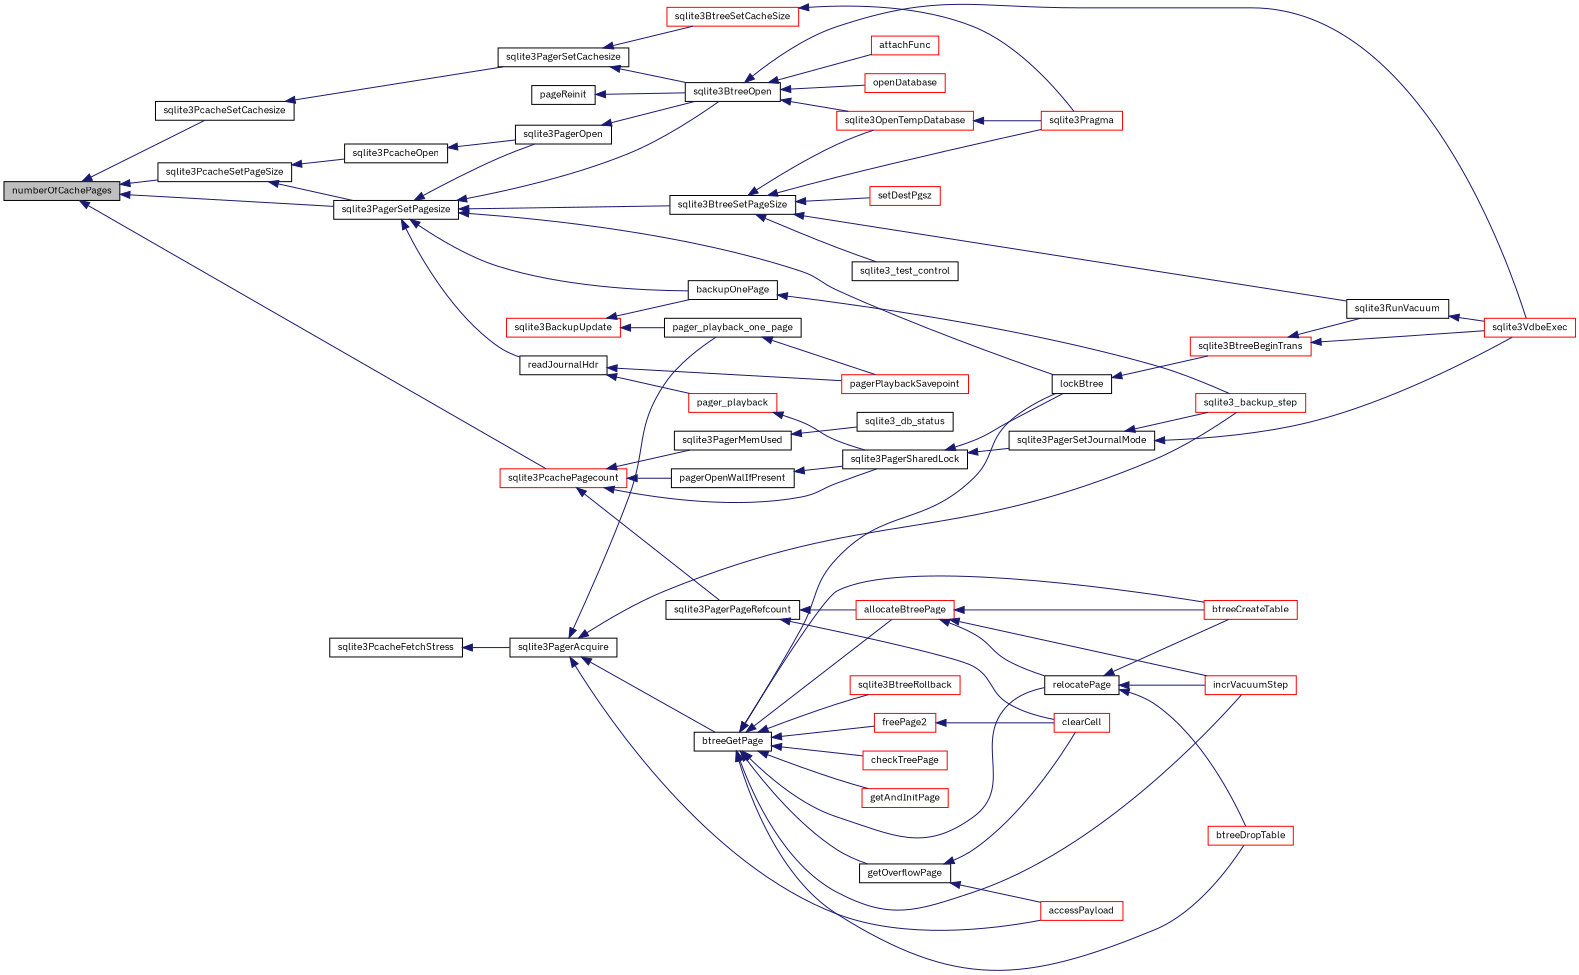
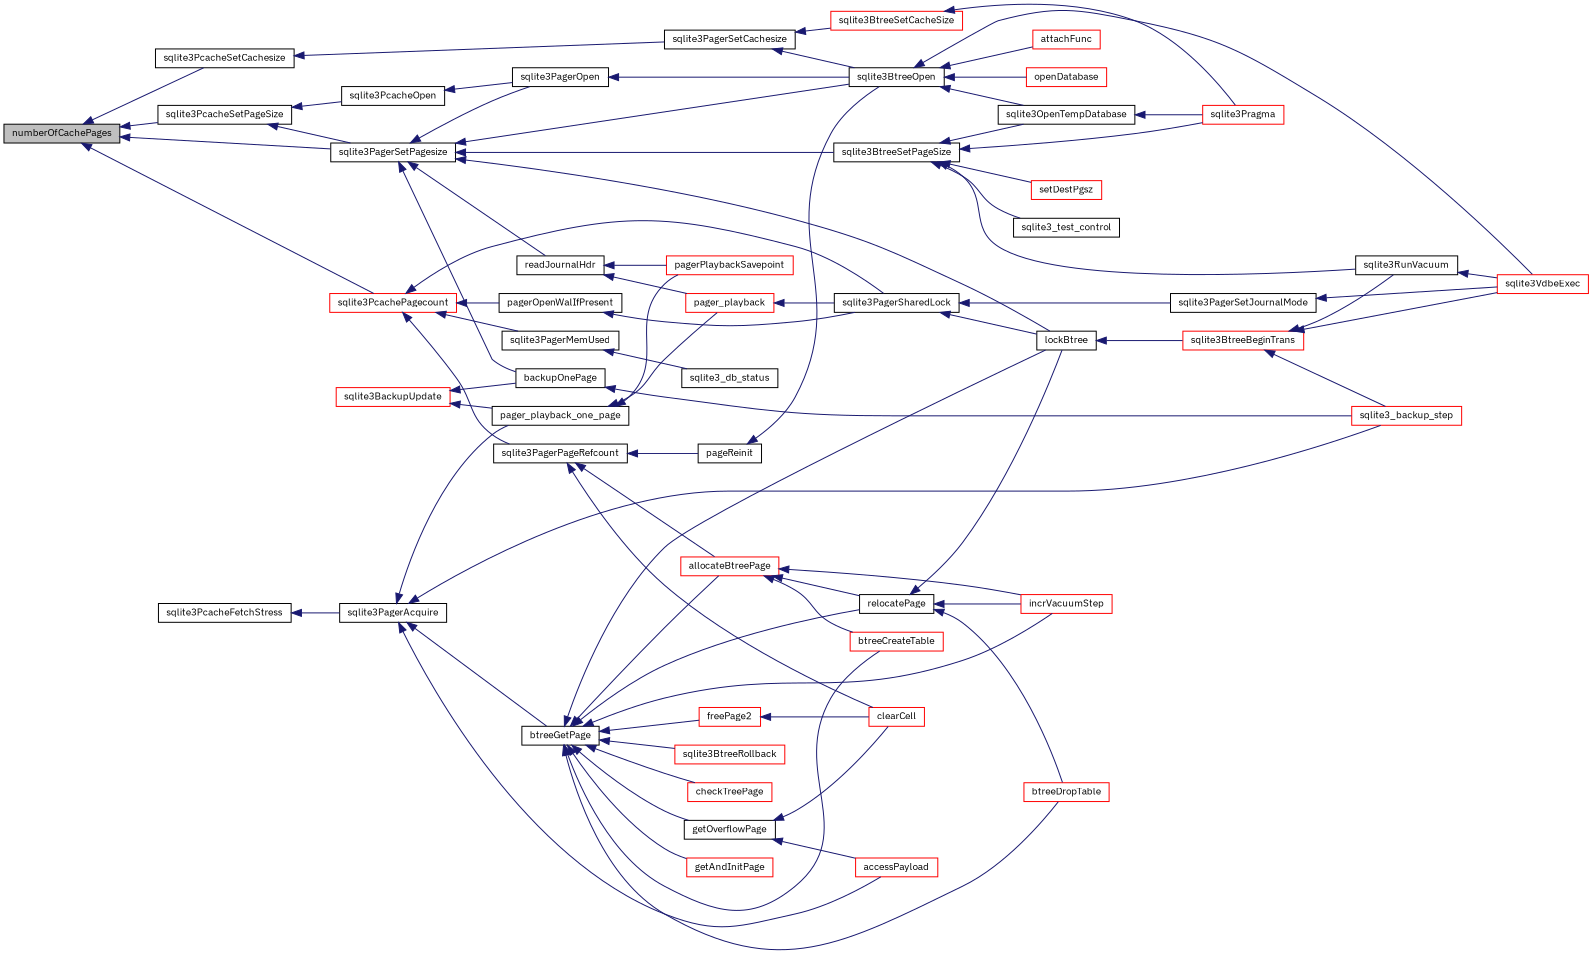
(905, 121) -> (1067, 115)
none -> (666, 357)
(1171, 421) -> (1330, 380)
none -> (668, 453)
(1171, 645) -> (1004, 478)
